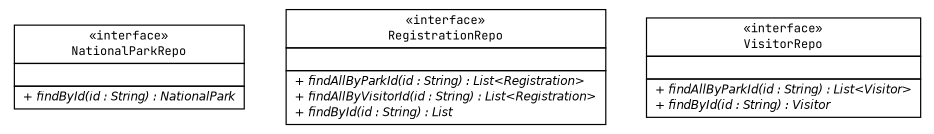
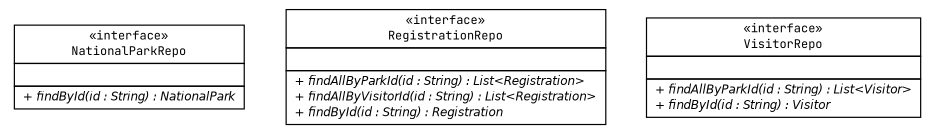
(374, 113) -> (399, 113)
